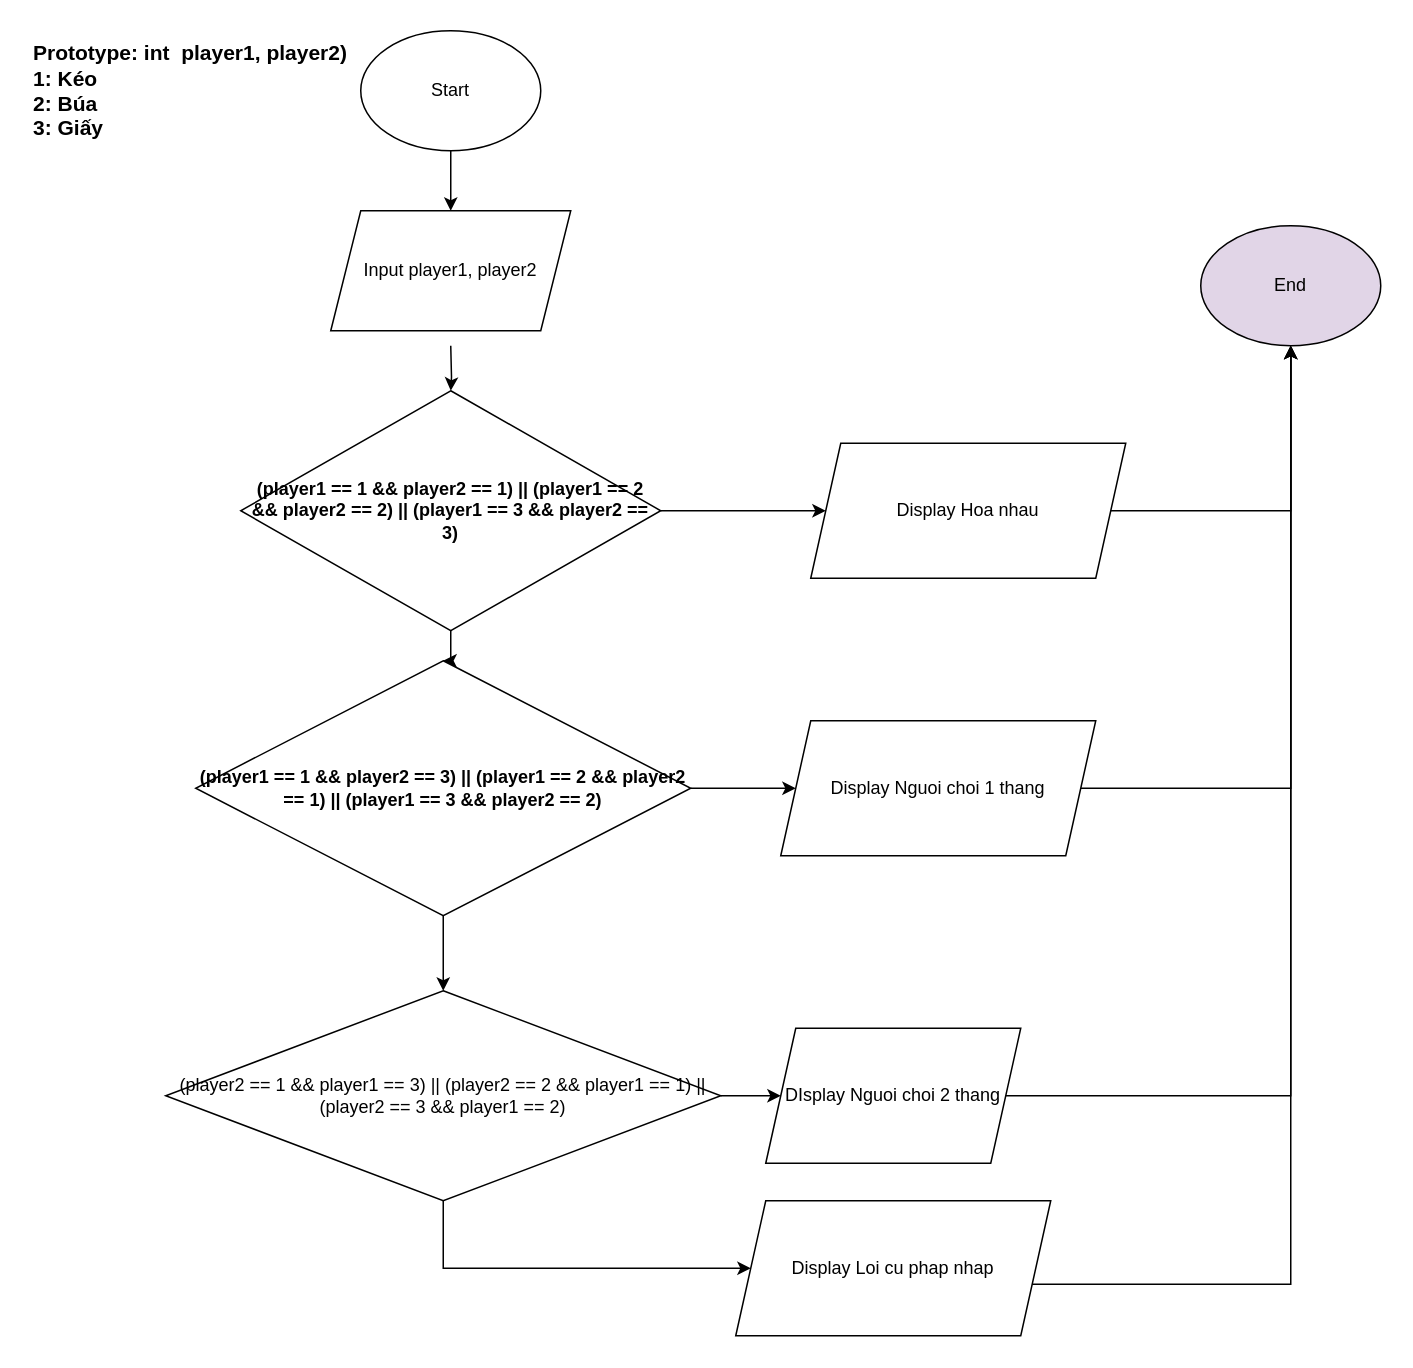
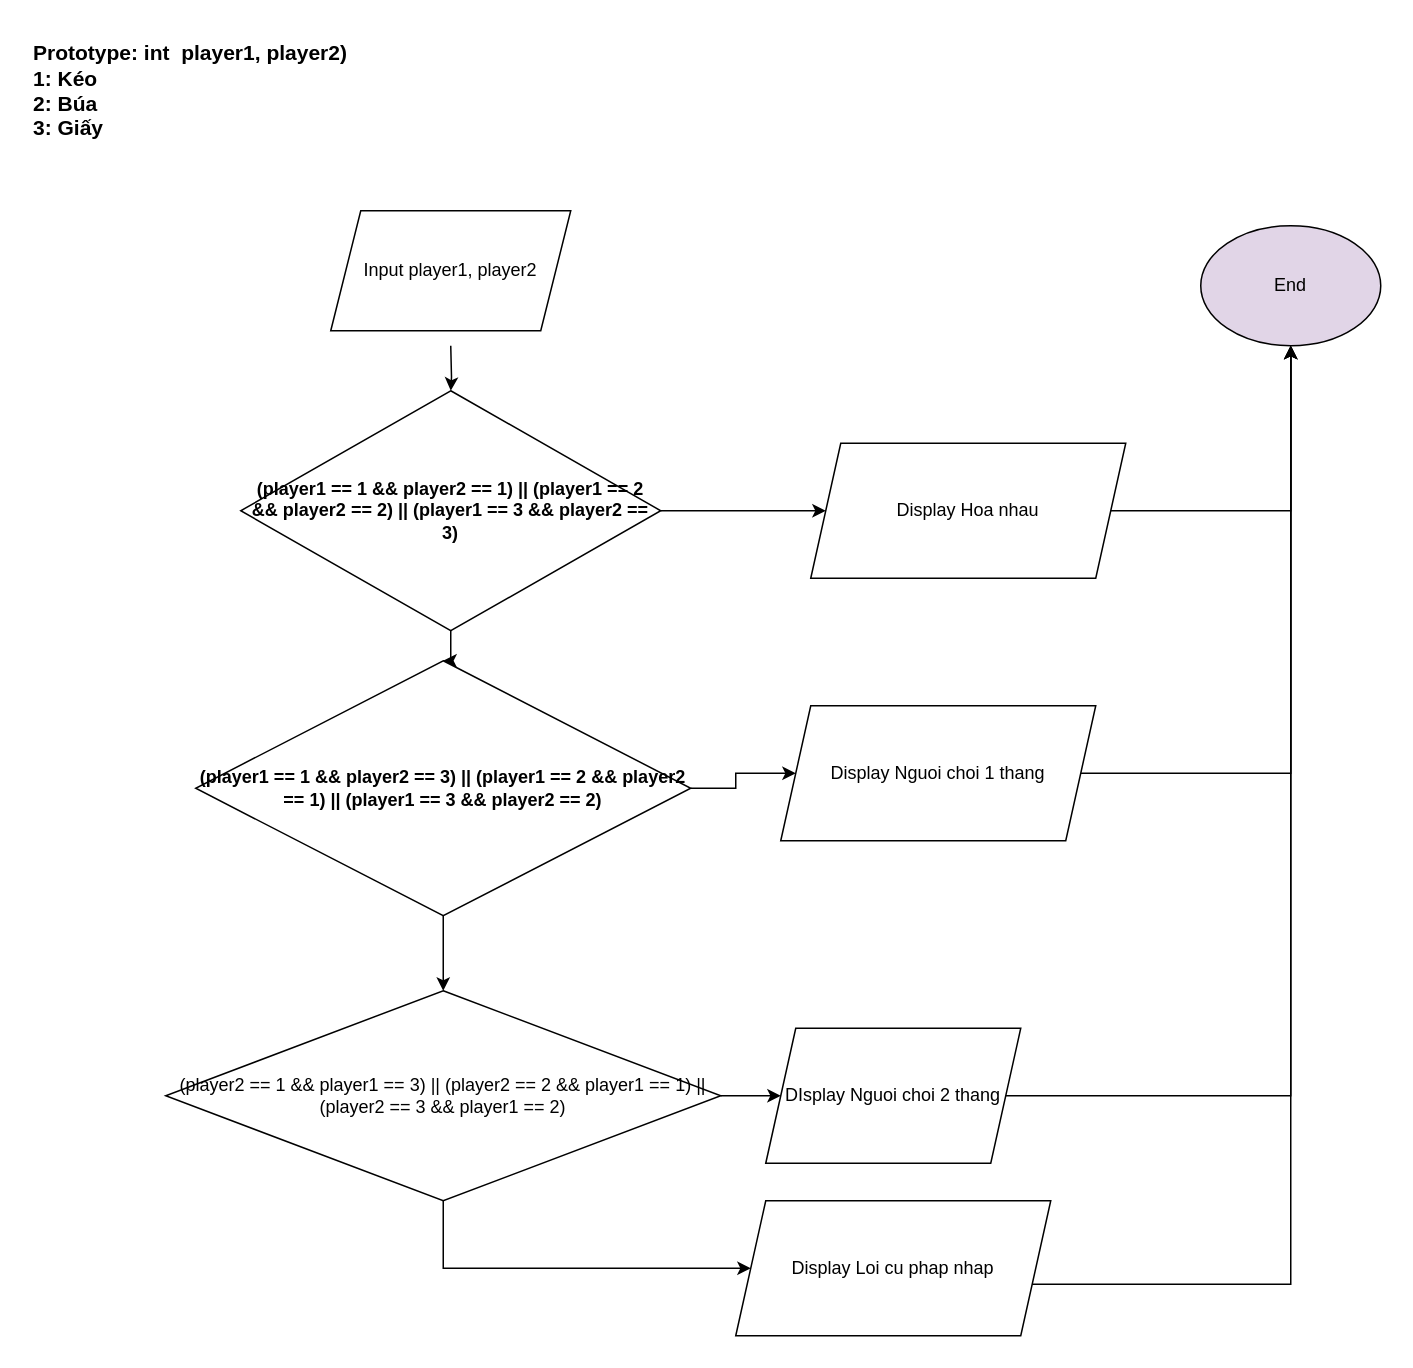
(451, 91) -> none
(451, 176) -> none
(938, 788) -> (938, 773)
